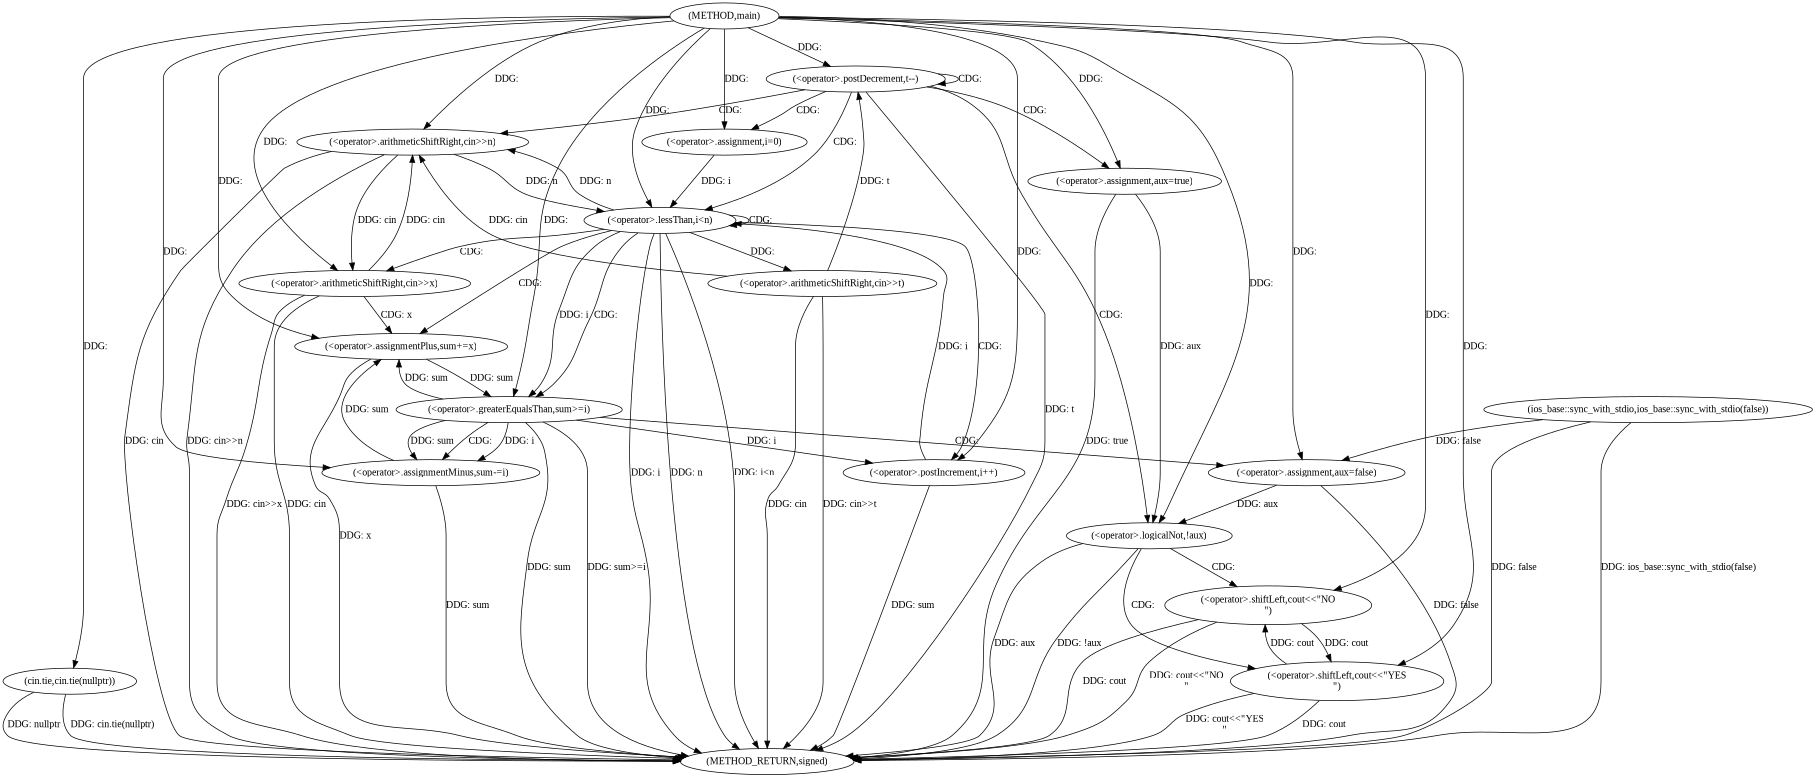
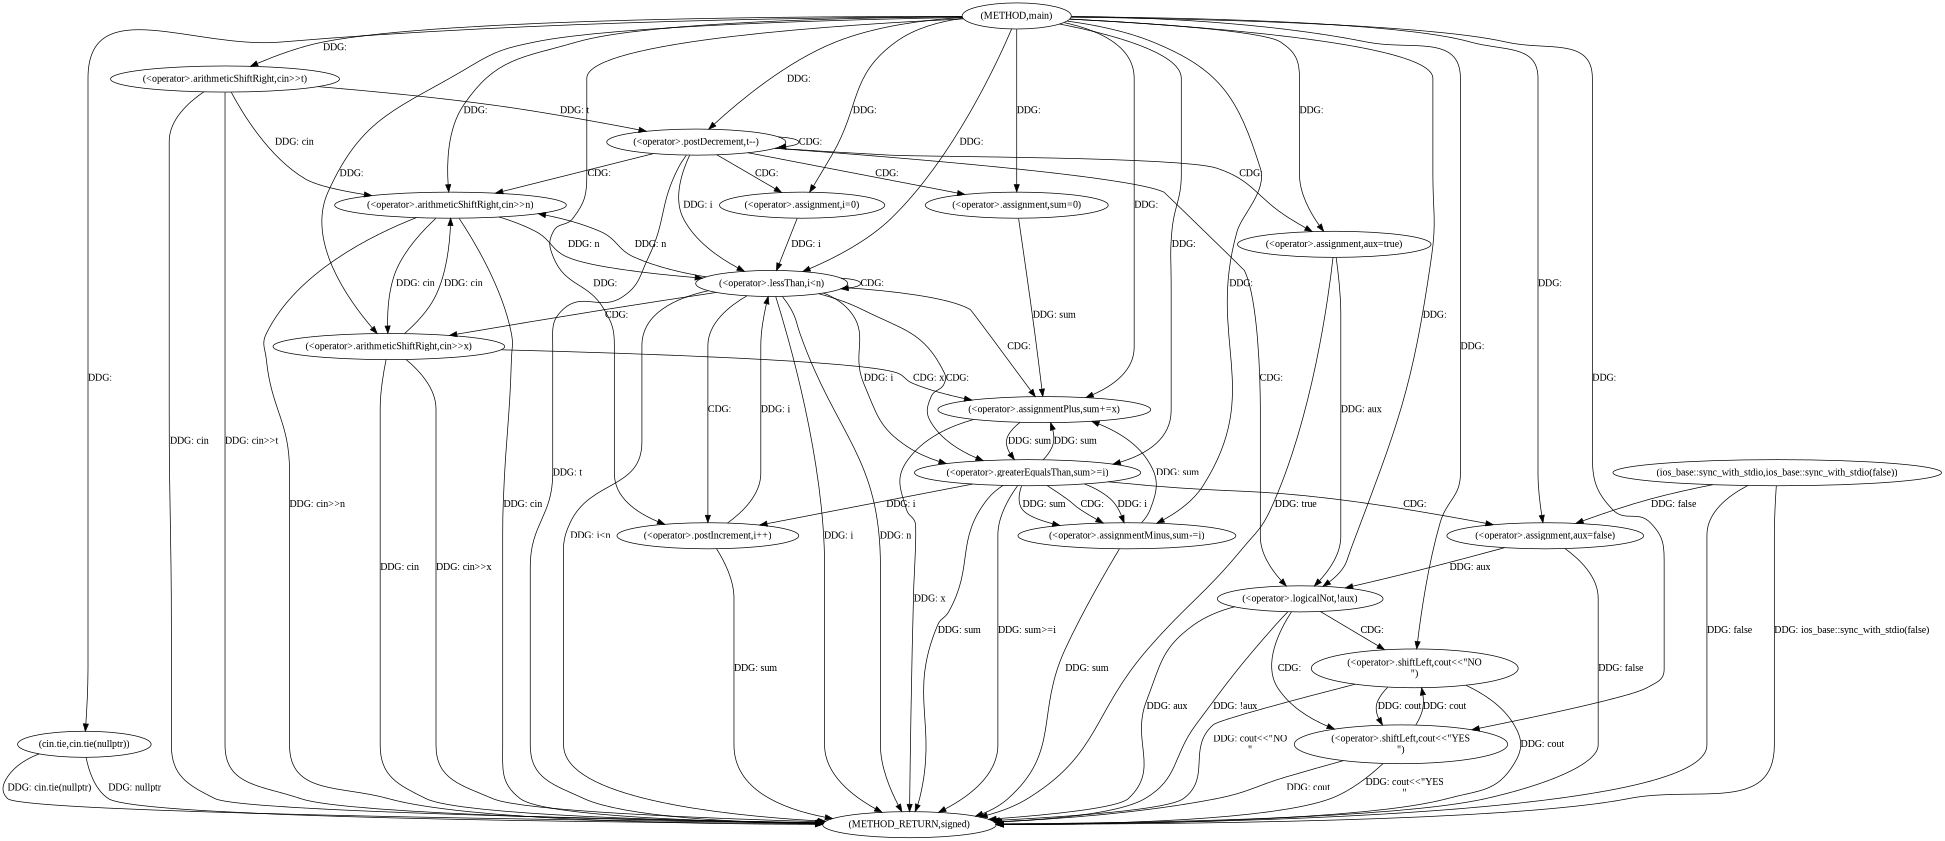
(847, 142) -> (698, 205)
none -> (1017, 205)
(737, 250) -> (607, 21)
